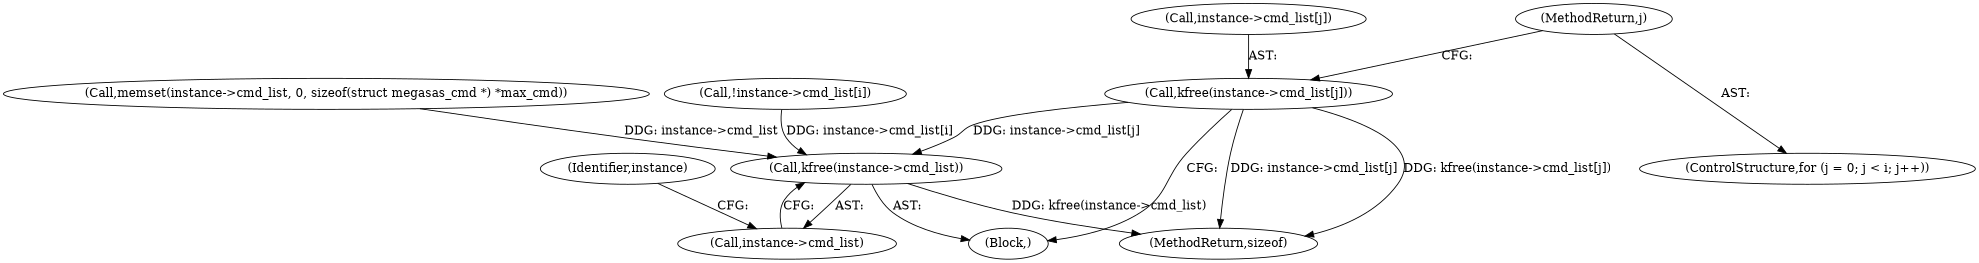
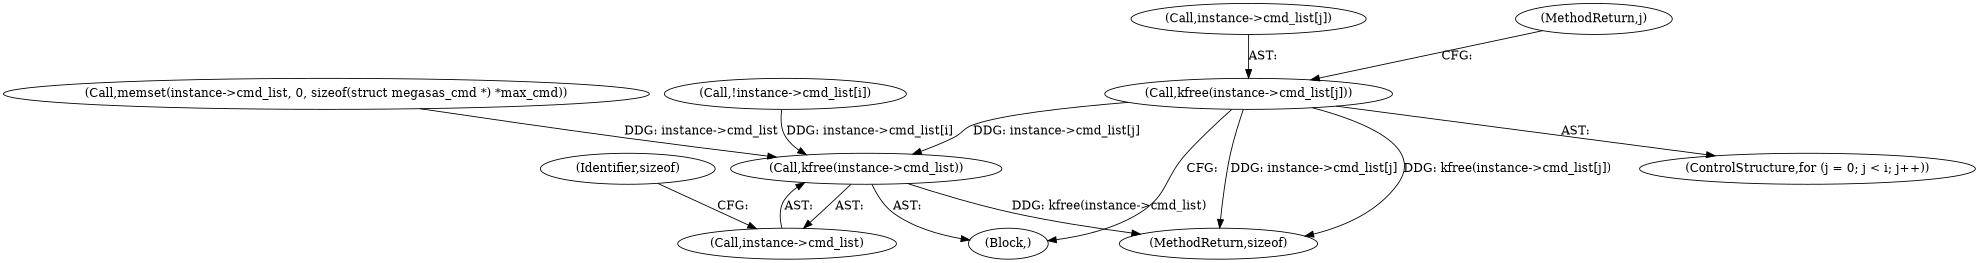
(1697, 91) -> (1521, 130)
(628, 169) -> (628, 169)
(801, 206) -> (801, 206)
